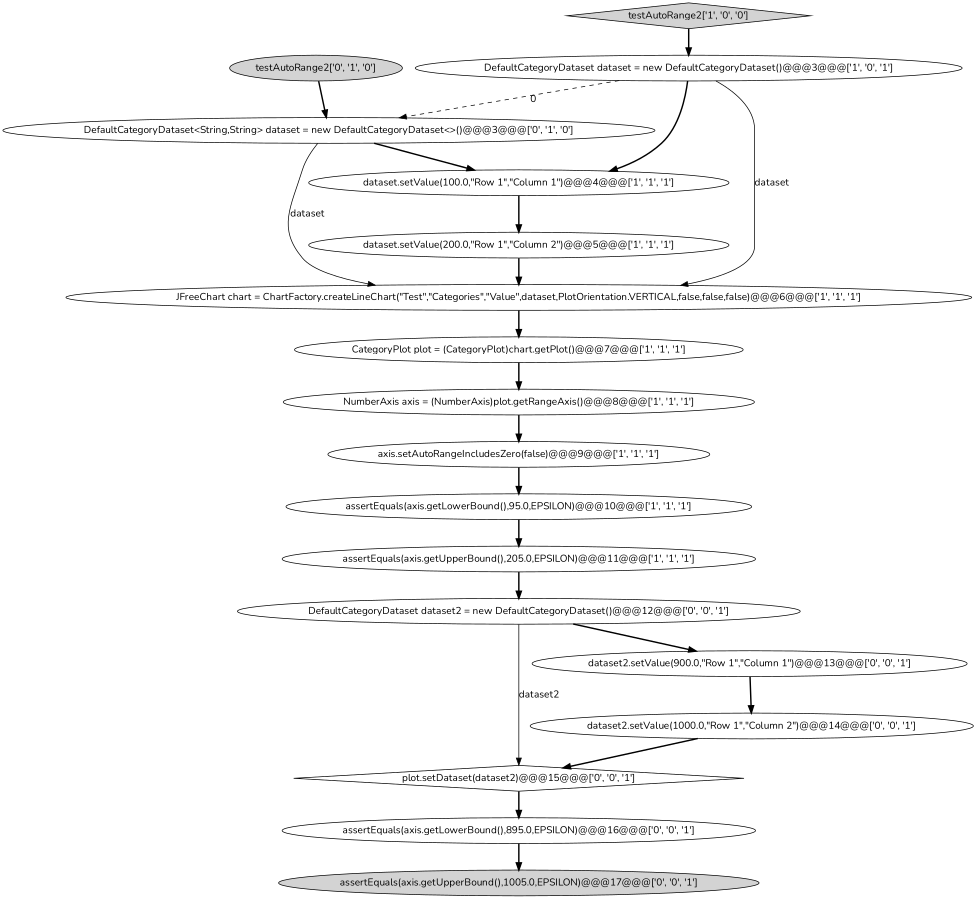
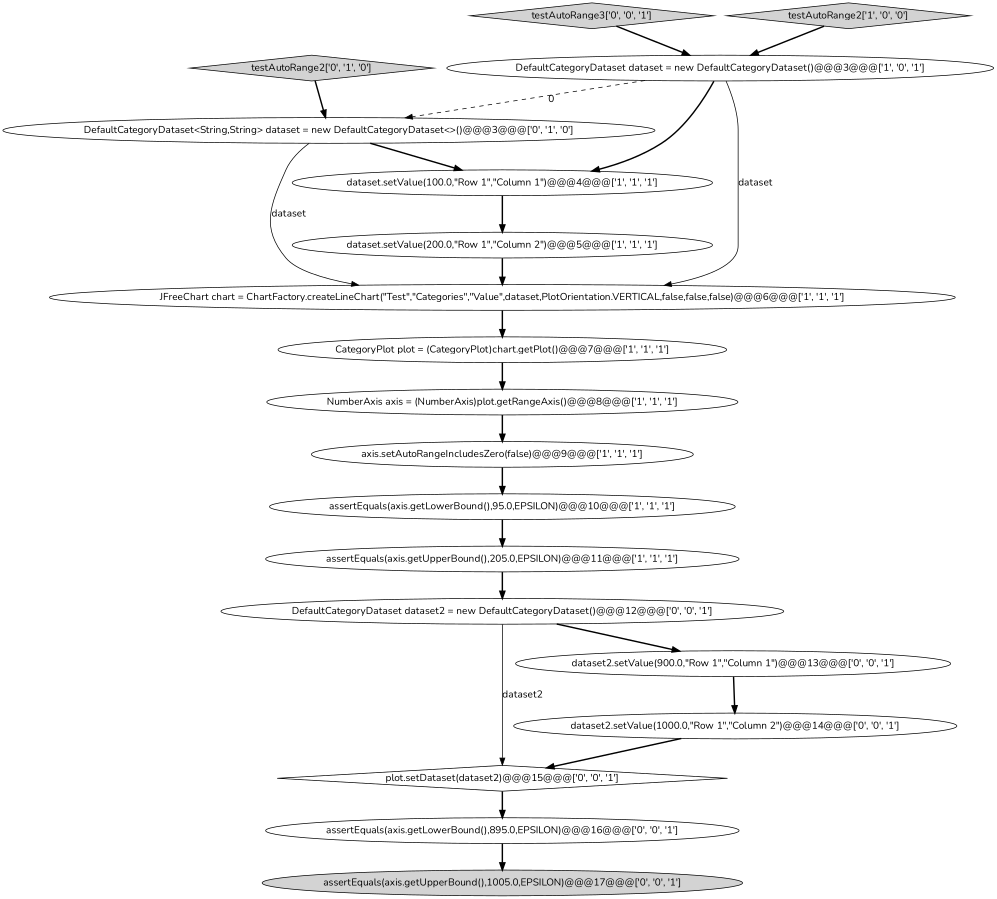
none -> (592, 16)
(316, 68) -> (312, 68)
